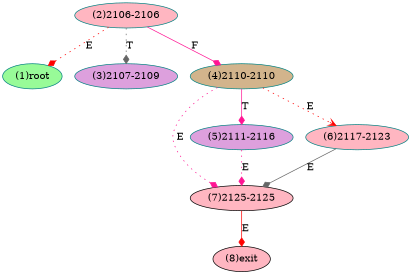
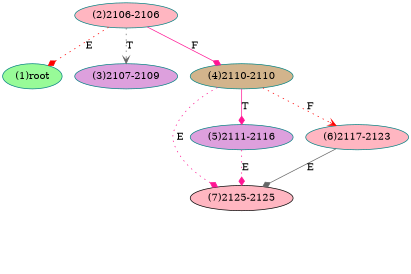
(126, 42) -> (126, 42)
(310, 107) -> (310, 107)
(242, 259) -> none
